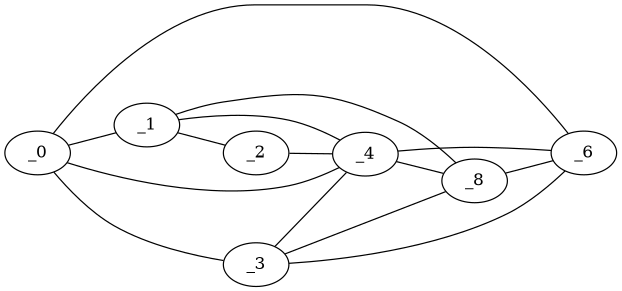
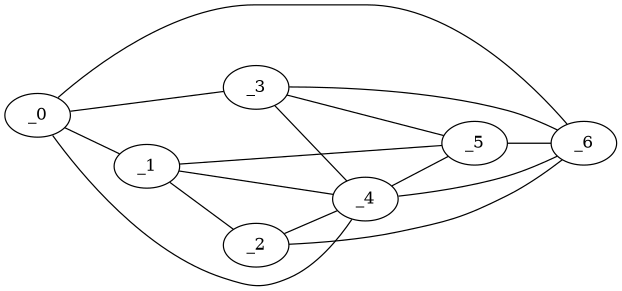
(475, 181) -> (475, 143)
none -> (433, 224)
